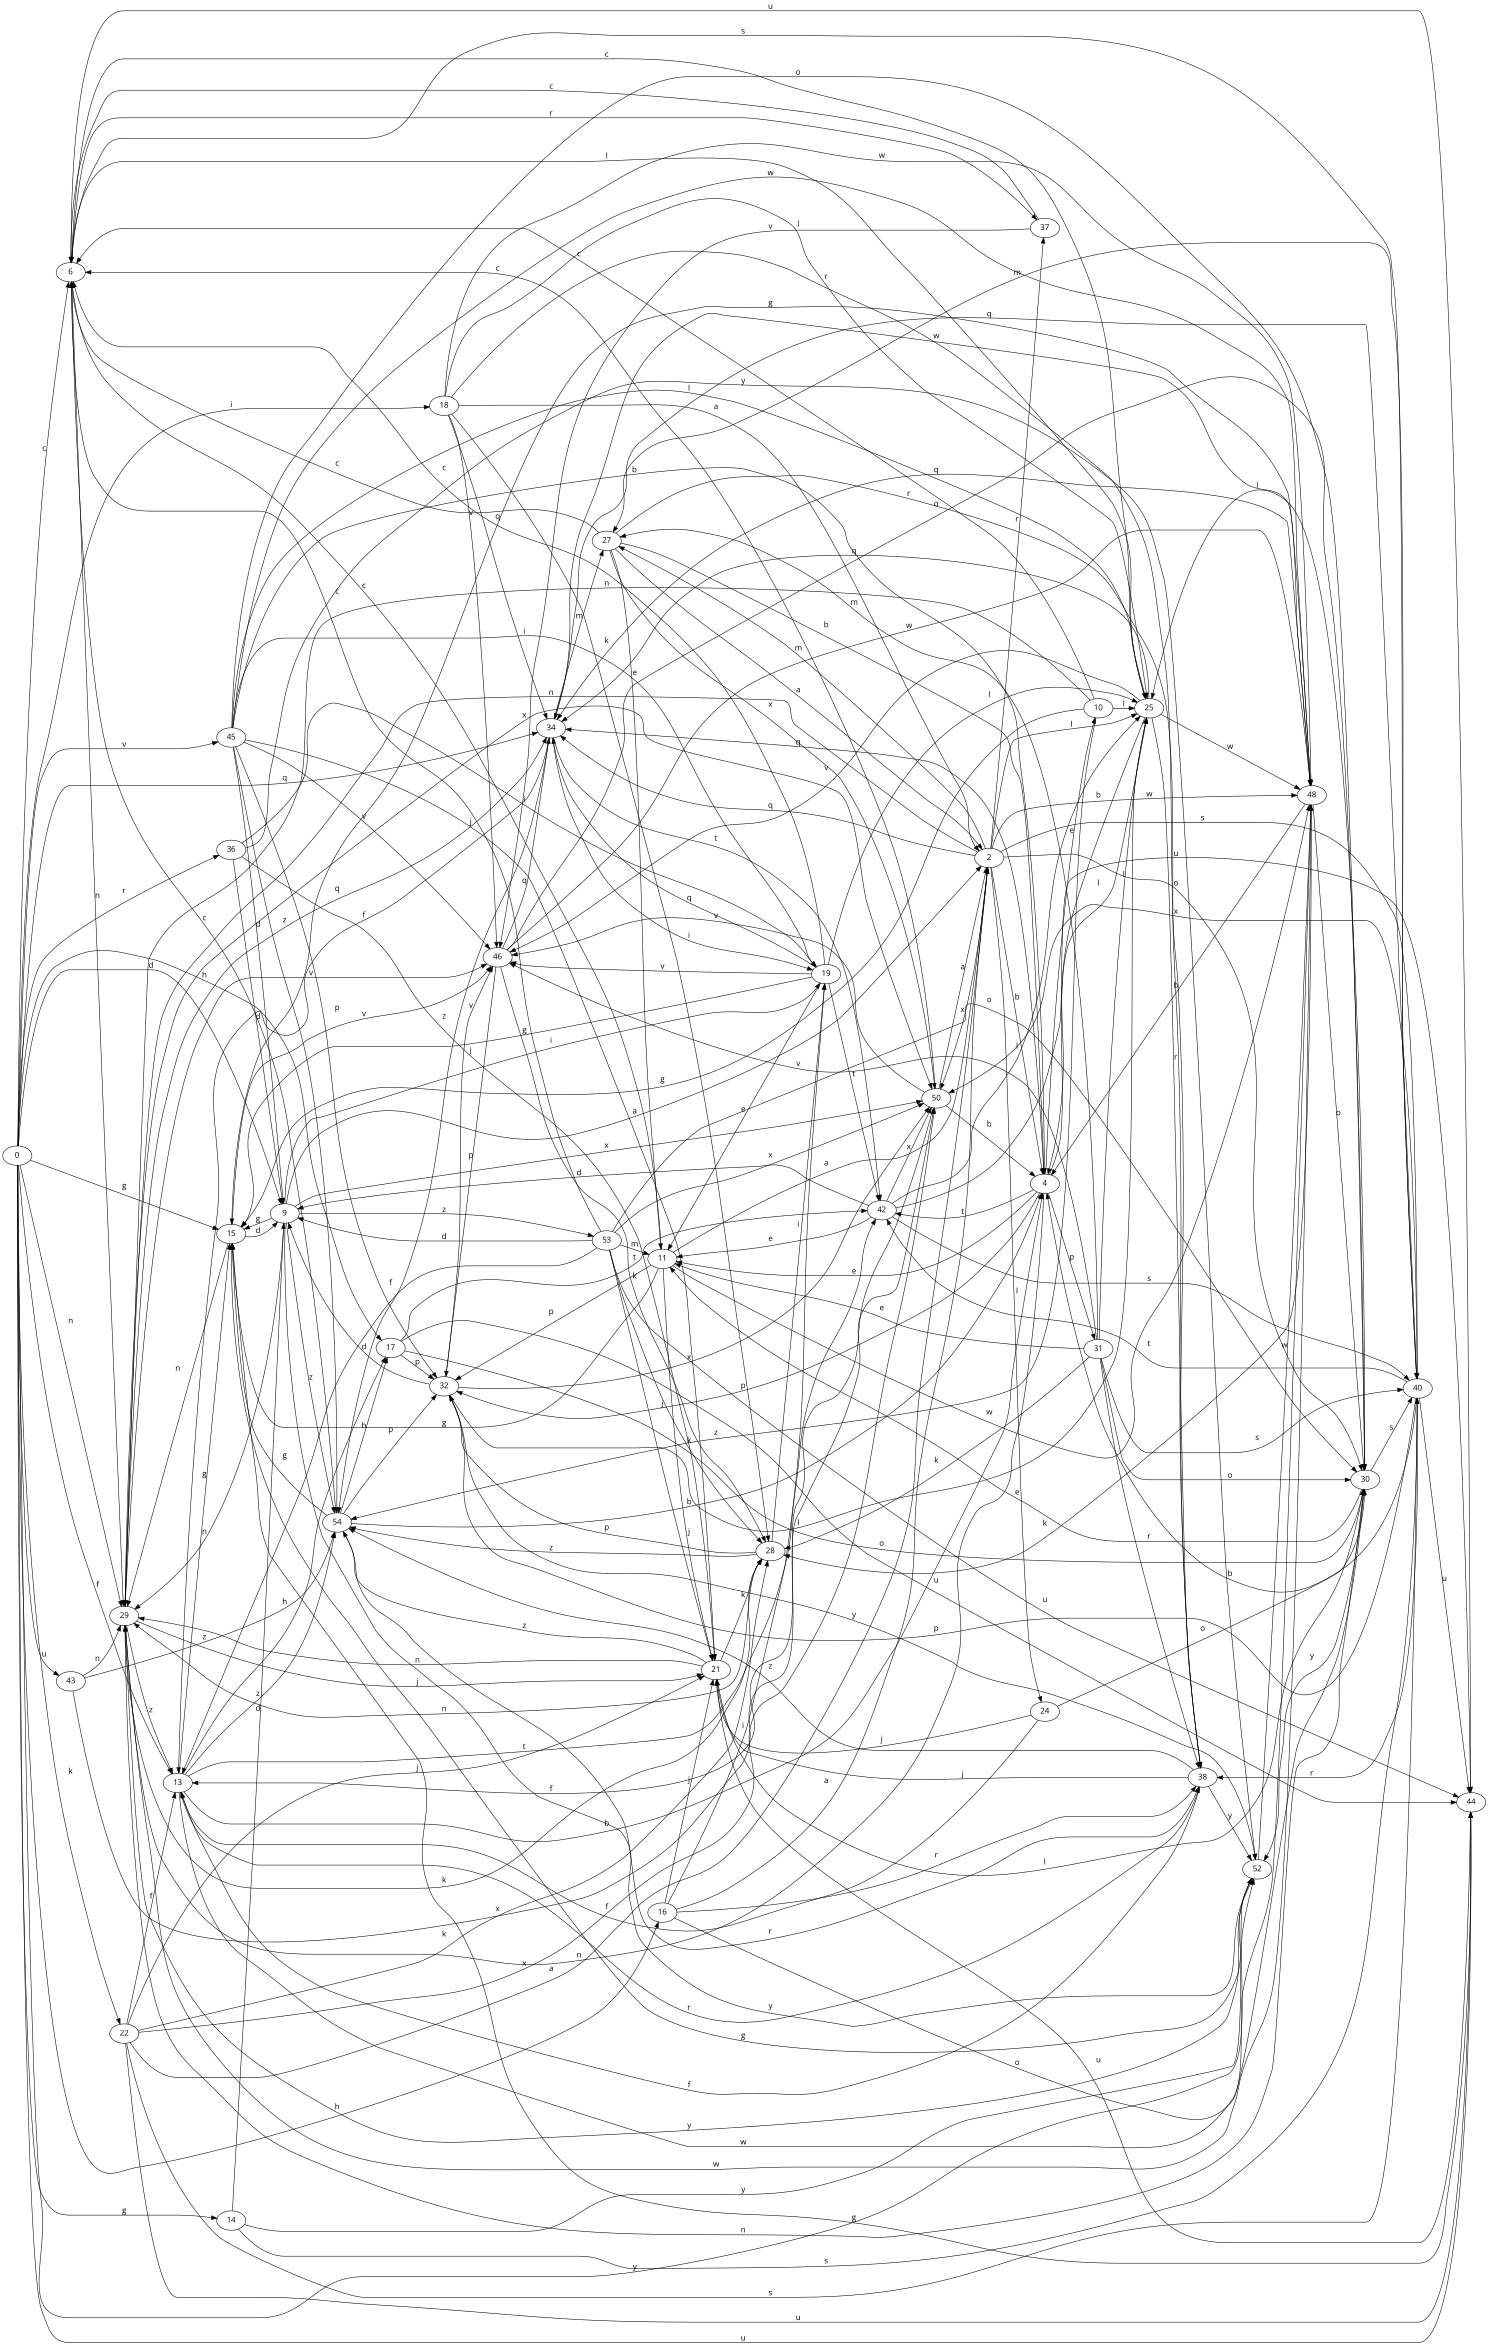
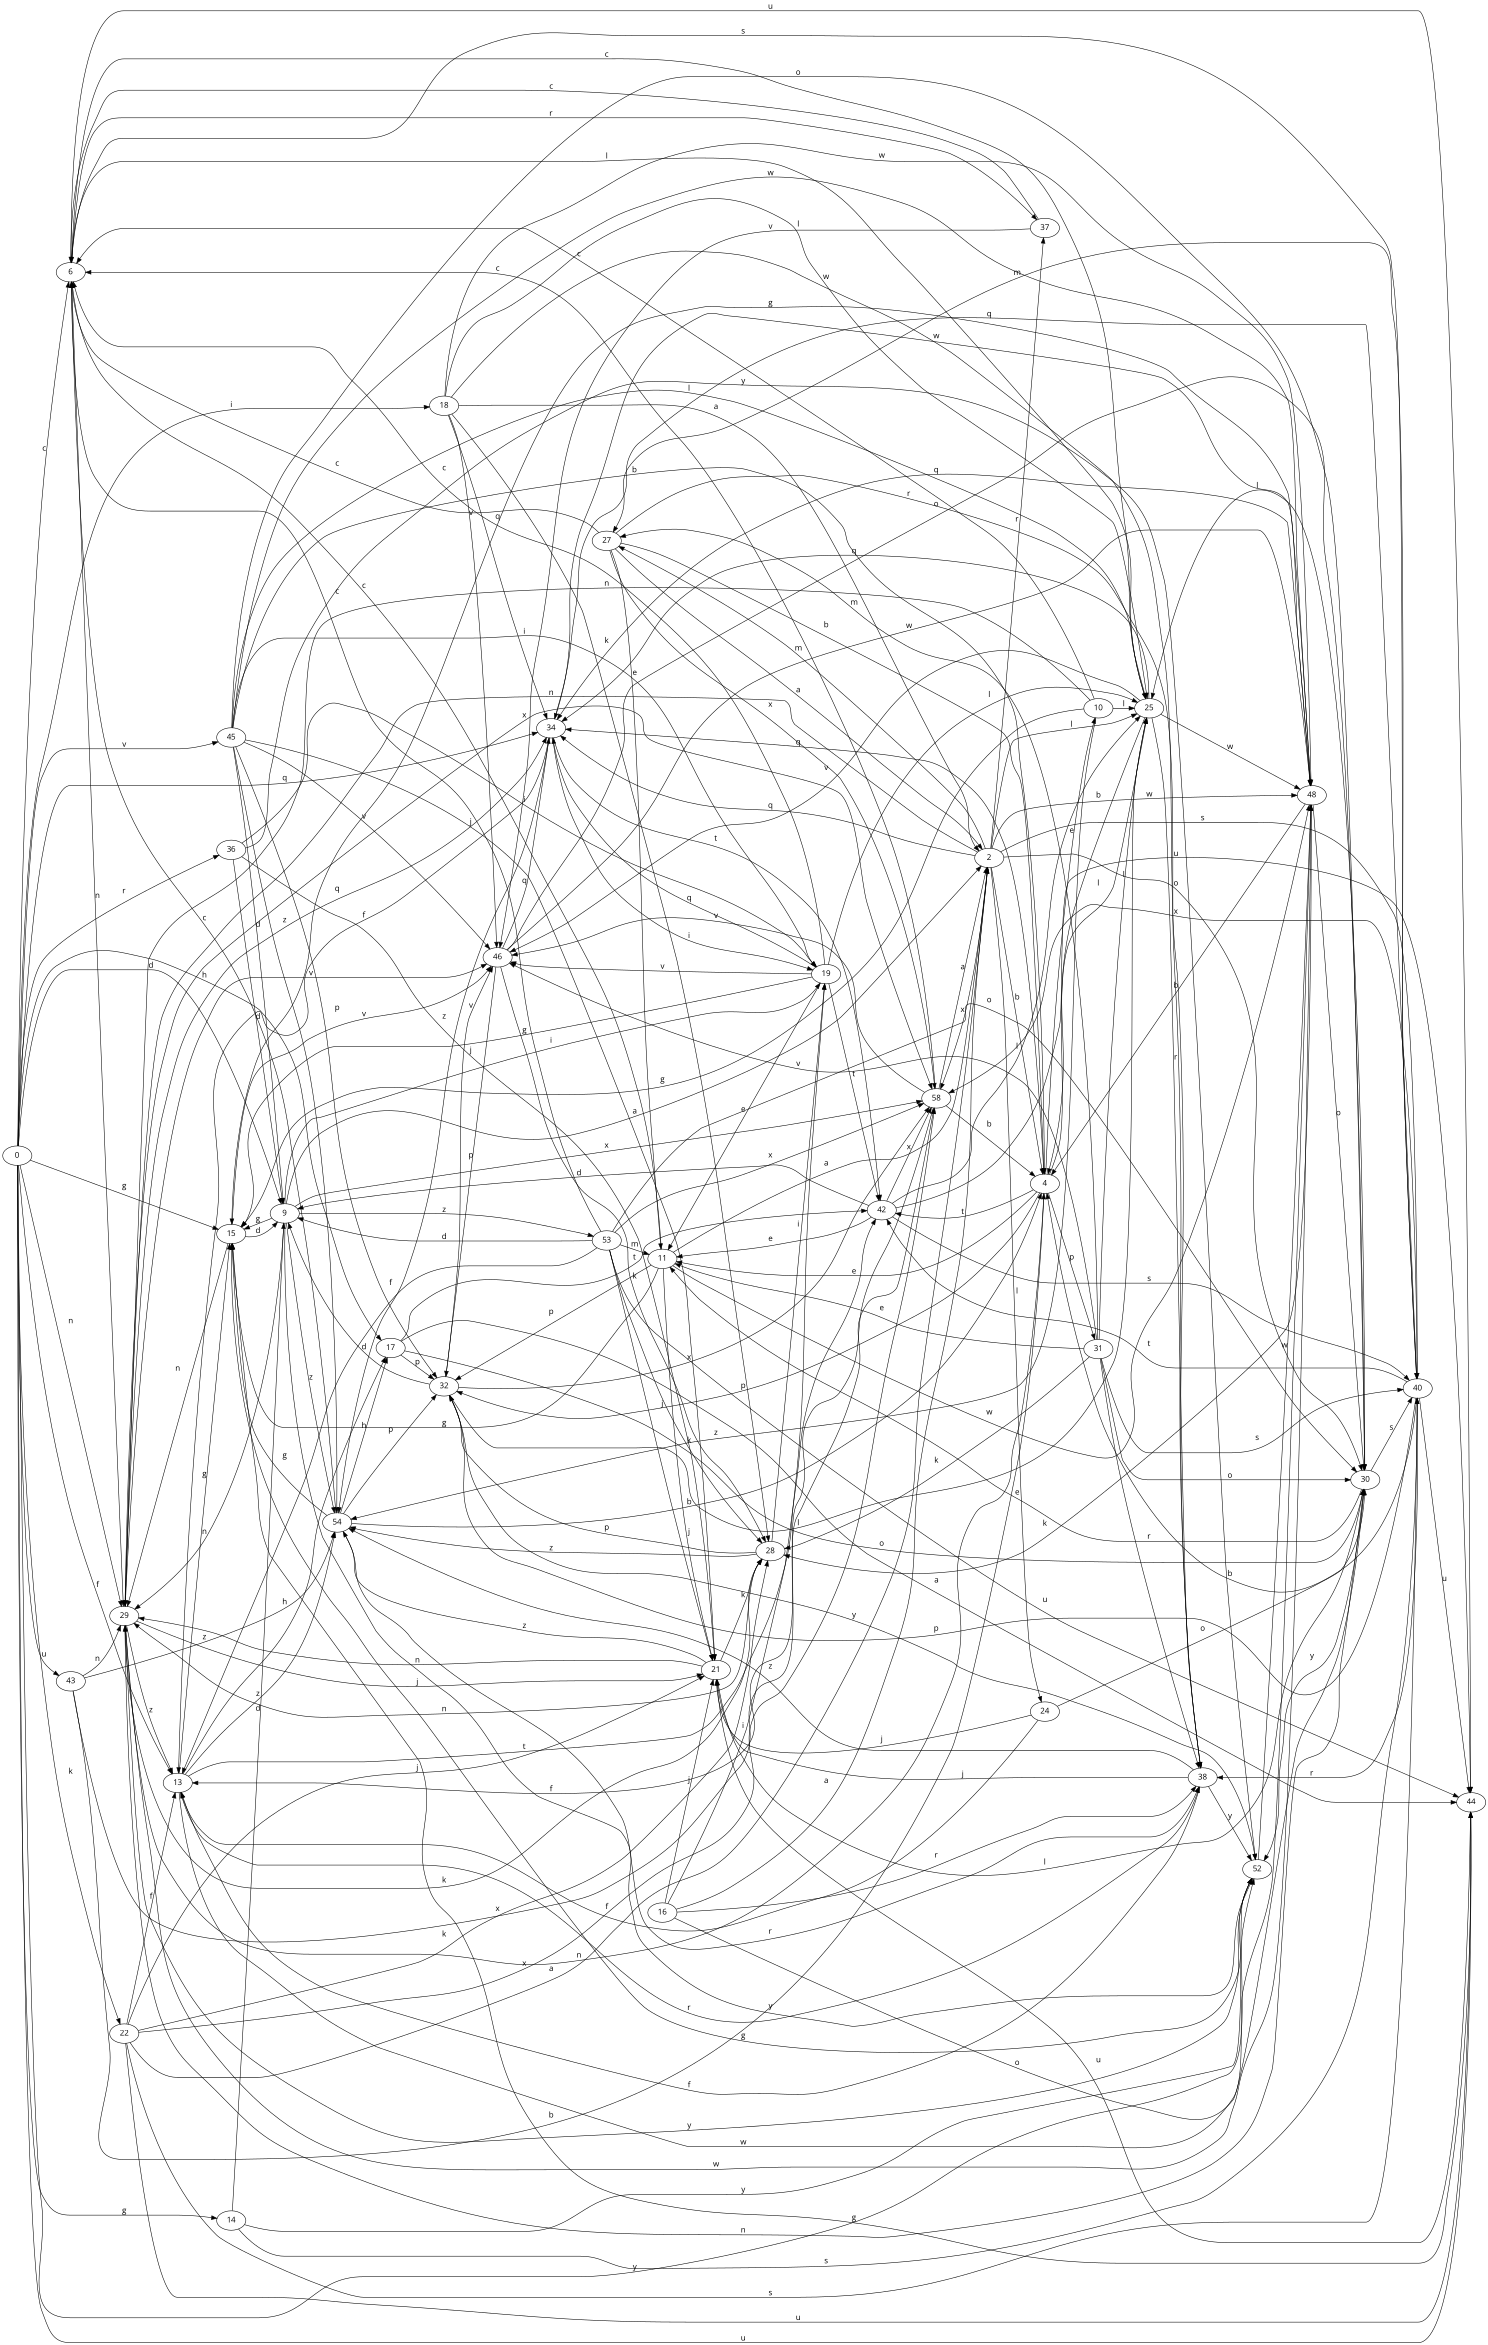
(826, 277) -> (826, 277)
(577, 637) -> none
(936, 1098) -> (936, 1098)
(936, 1581) -> (936, 1581)
(762, 1774) -> (649, 2087)
(48, 1988) -> none
